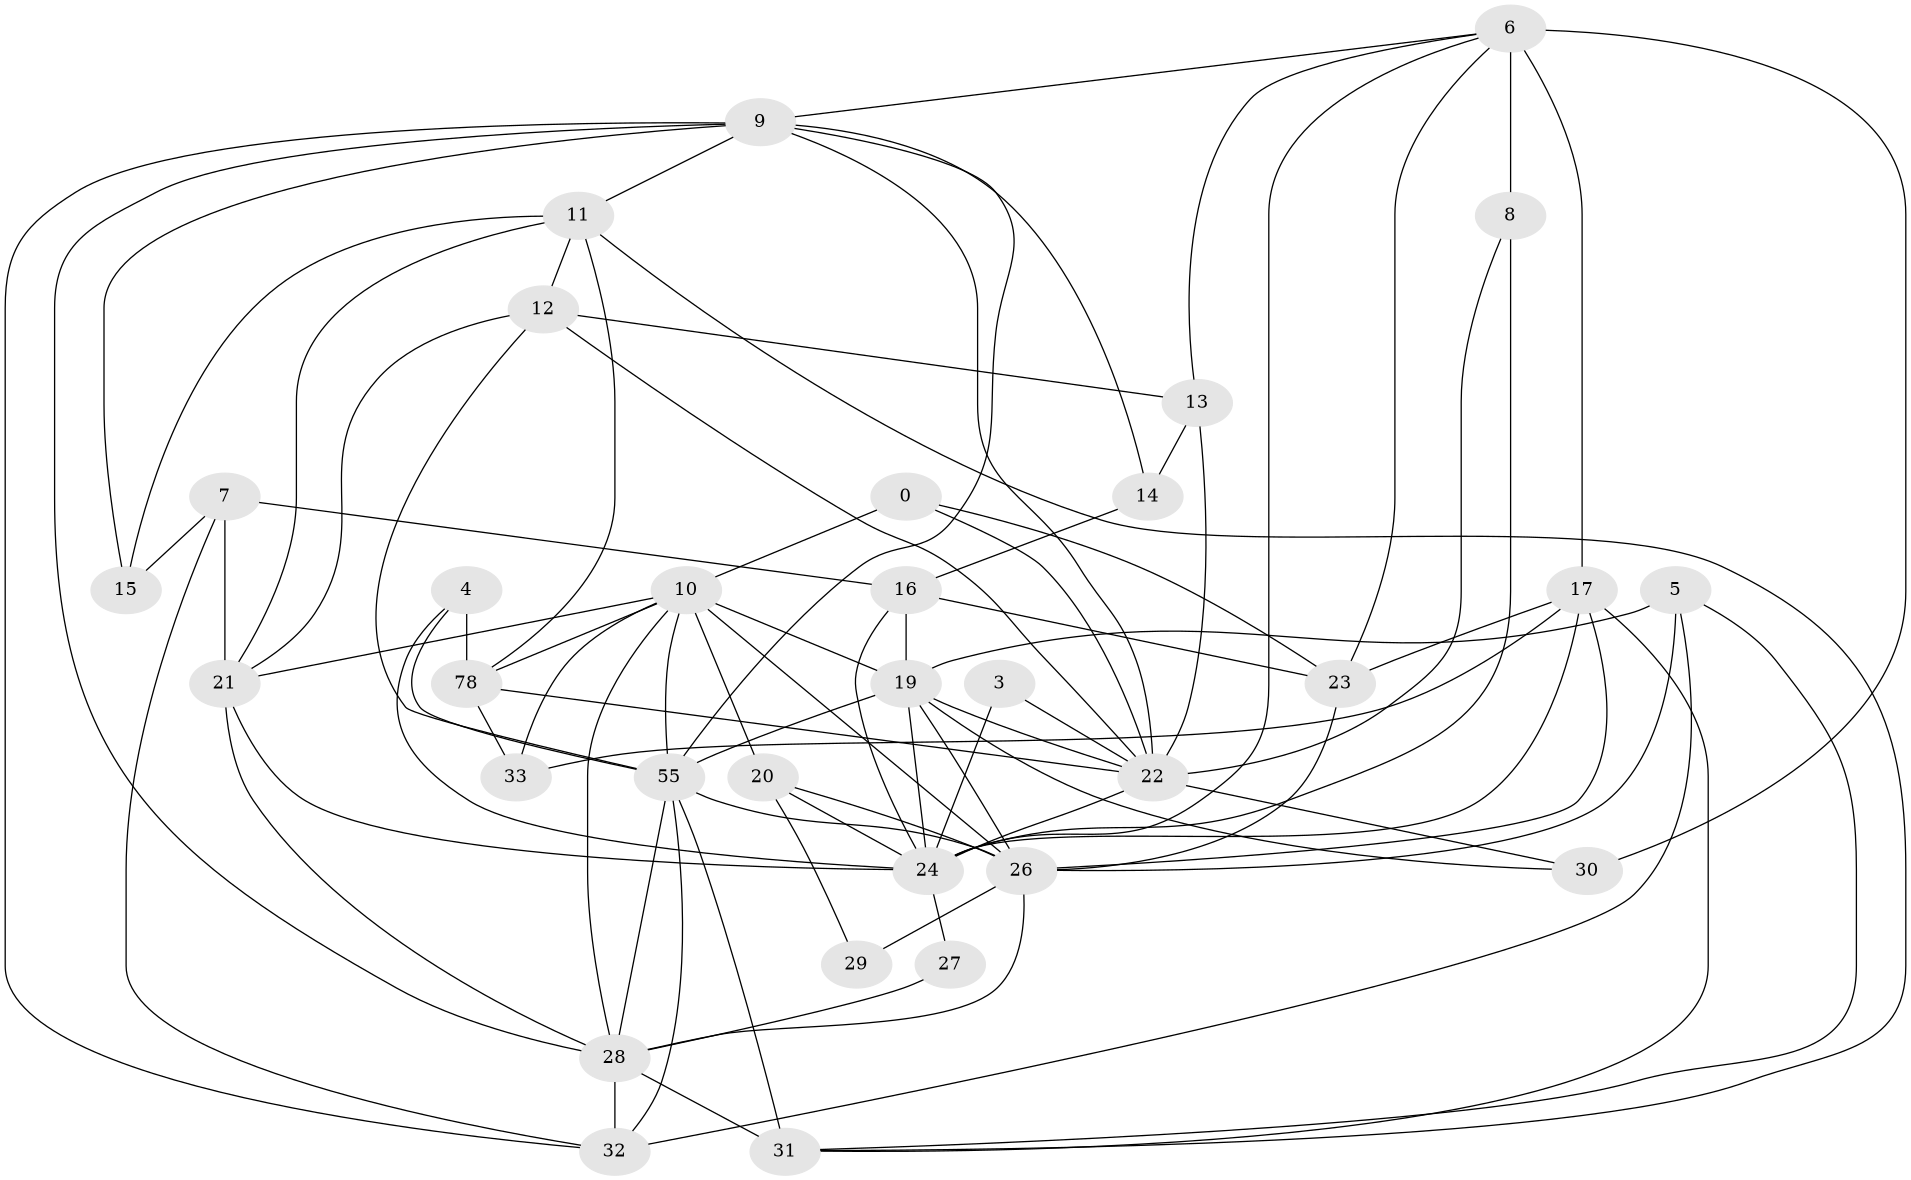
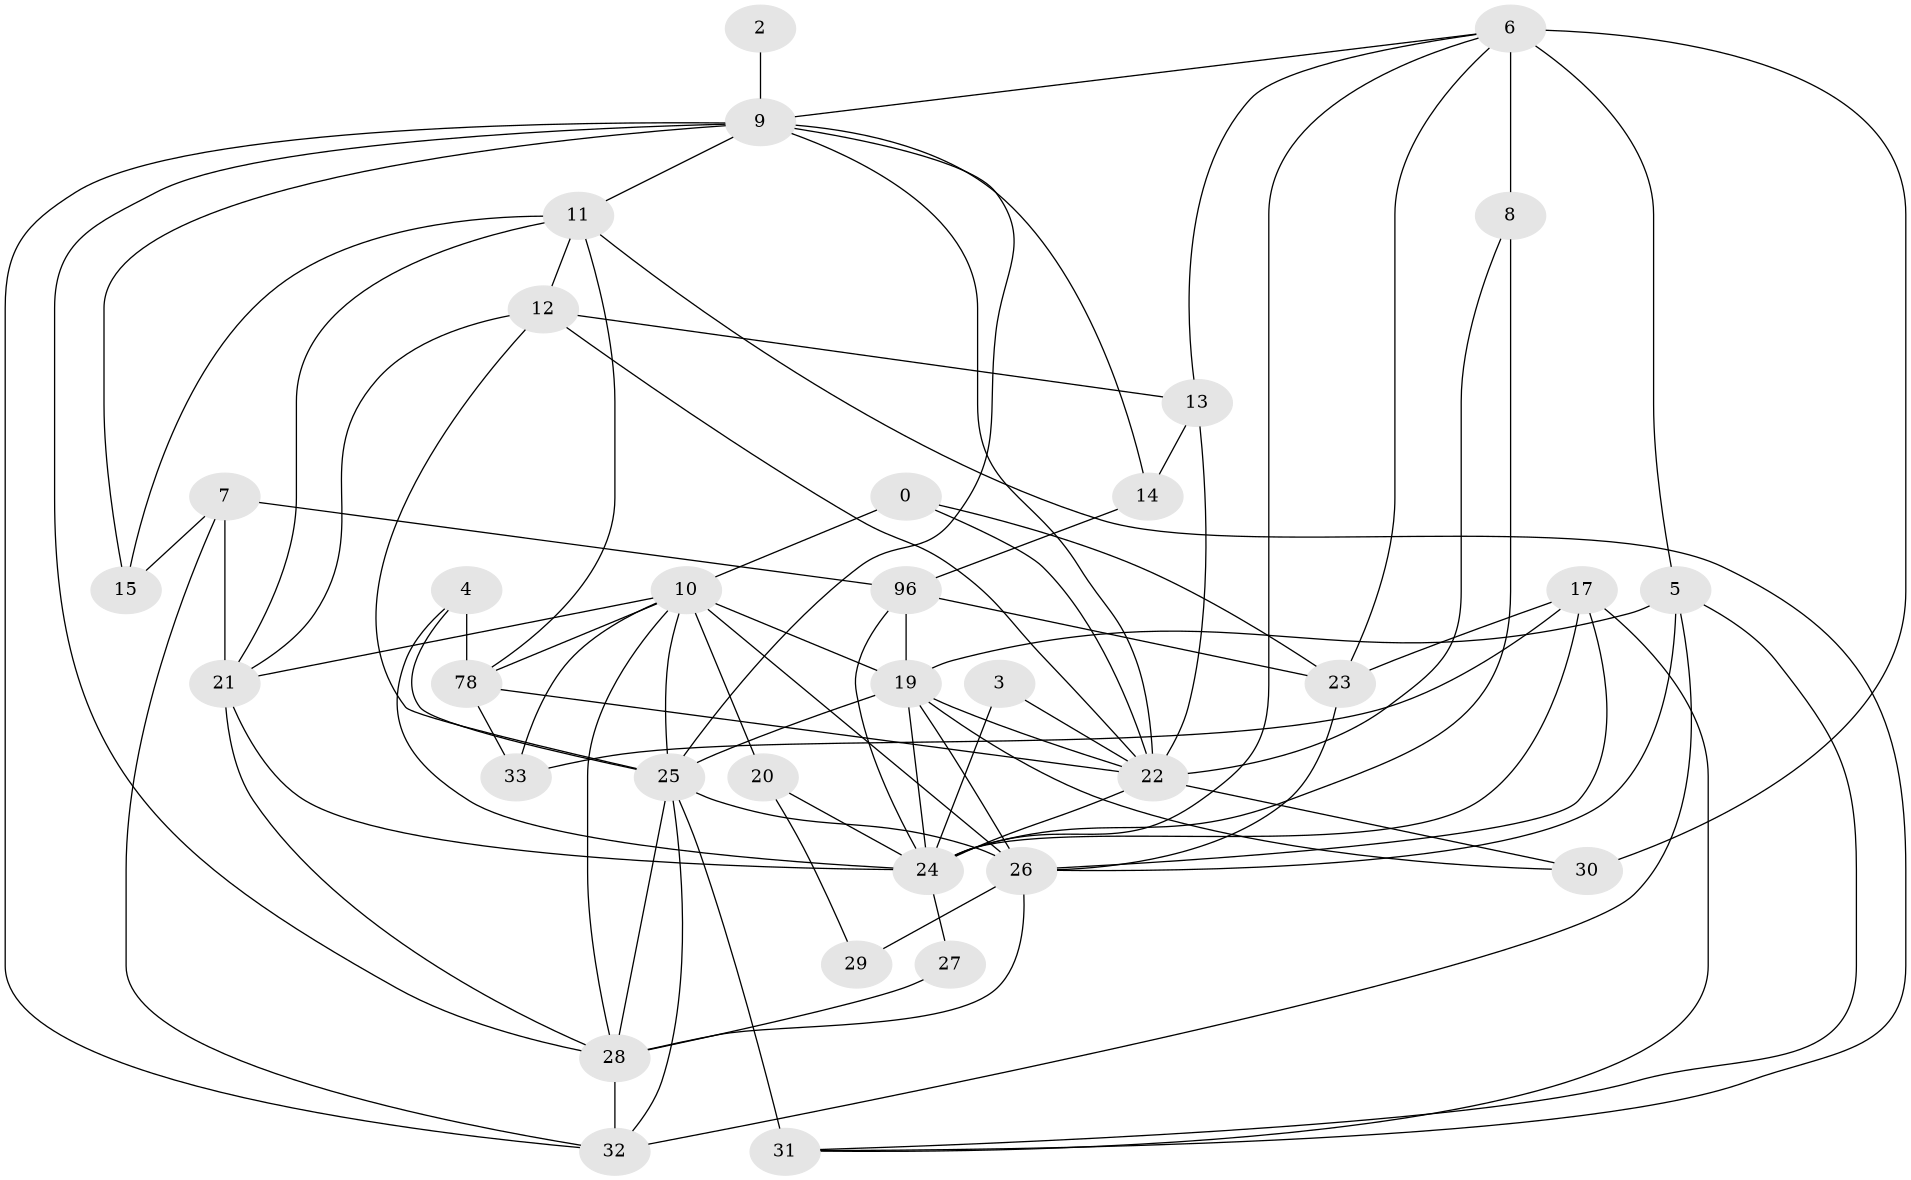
none -> (760, 29)
(1582, 303) -> (1654, 285)
(906, 590) -> (906, 590)
(669, 777) -> (669, 777)
(891, 817) -> none
(700, 1105) -> none
